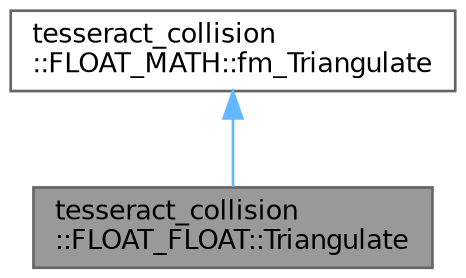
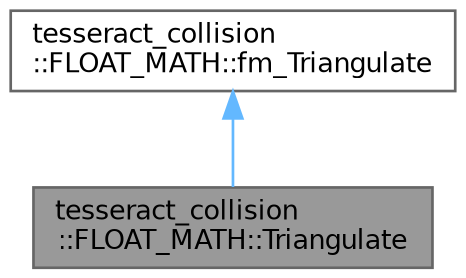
(233, 228) -> (233, 228)
